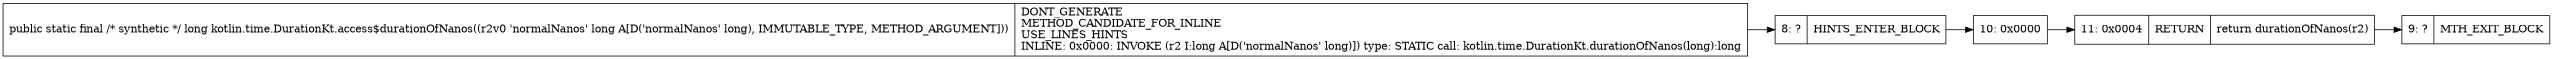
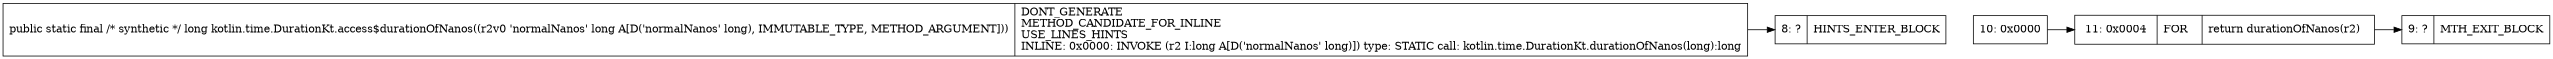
(2180, 29) -> (2175, 29)
(1956, 30) -> none
